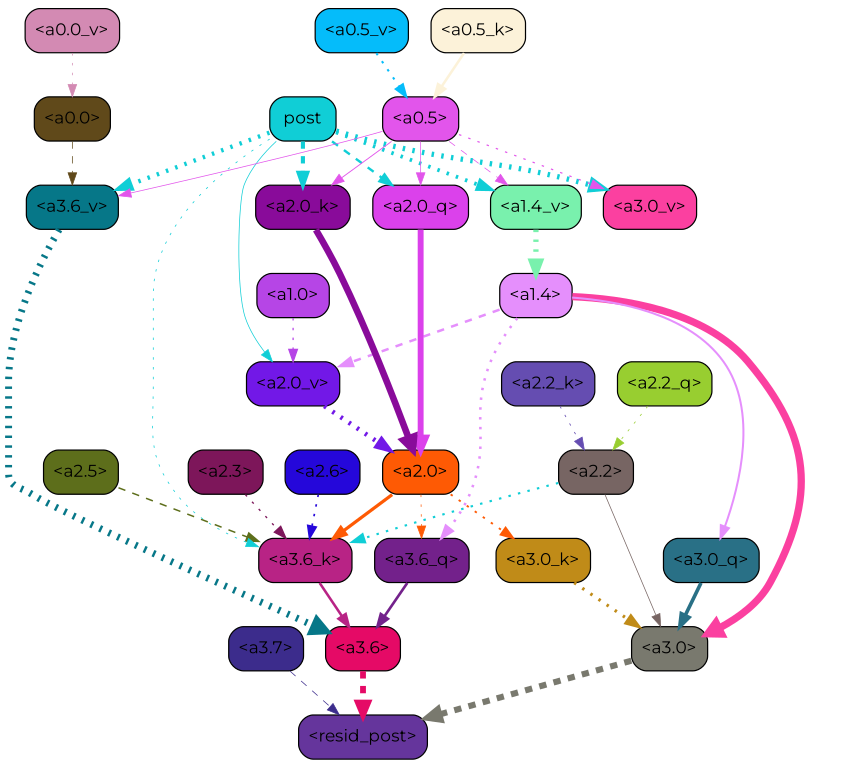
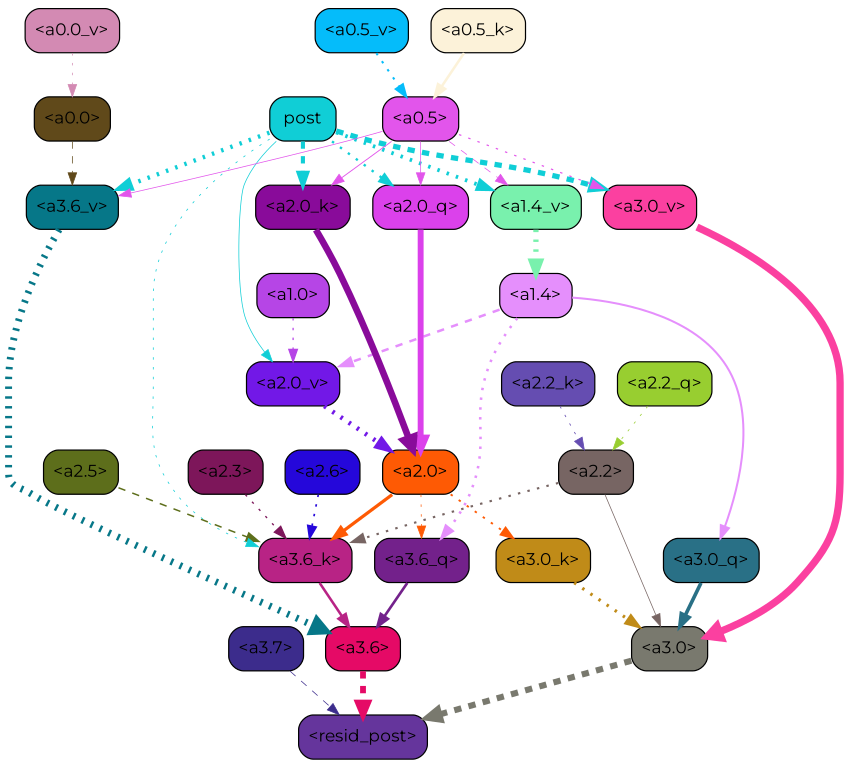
(354, 158) -> (354, 158)
(457, 158) -> (457, 158)
(781, 410) -> (840, 424)
(451, 512) -> (451, 512)
